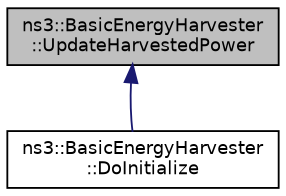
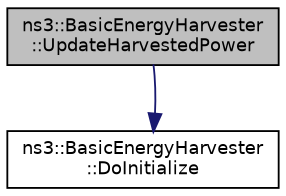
(131, 107) -> (155, 89)
